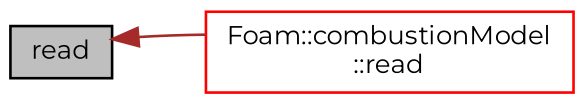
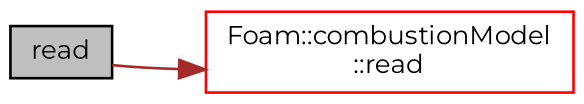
(172, 35) -> (146, 68)
